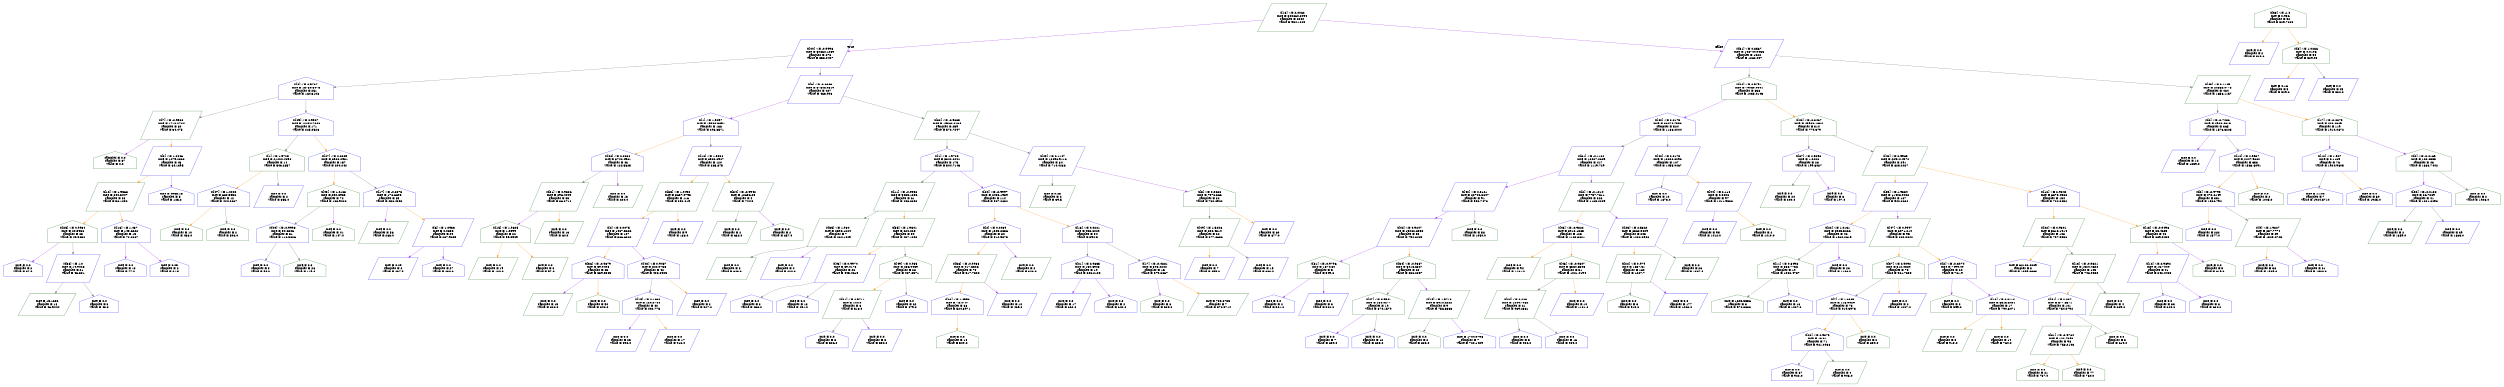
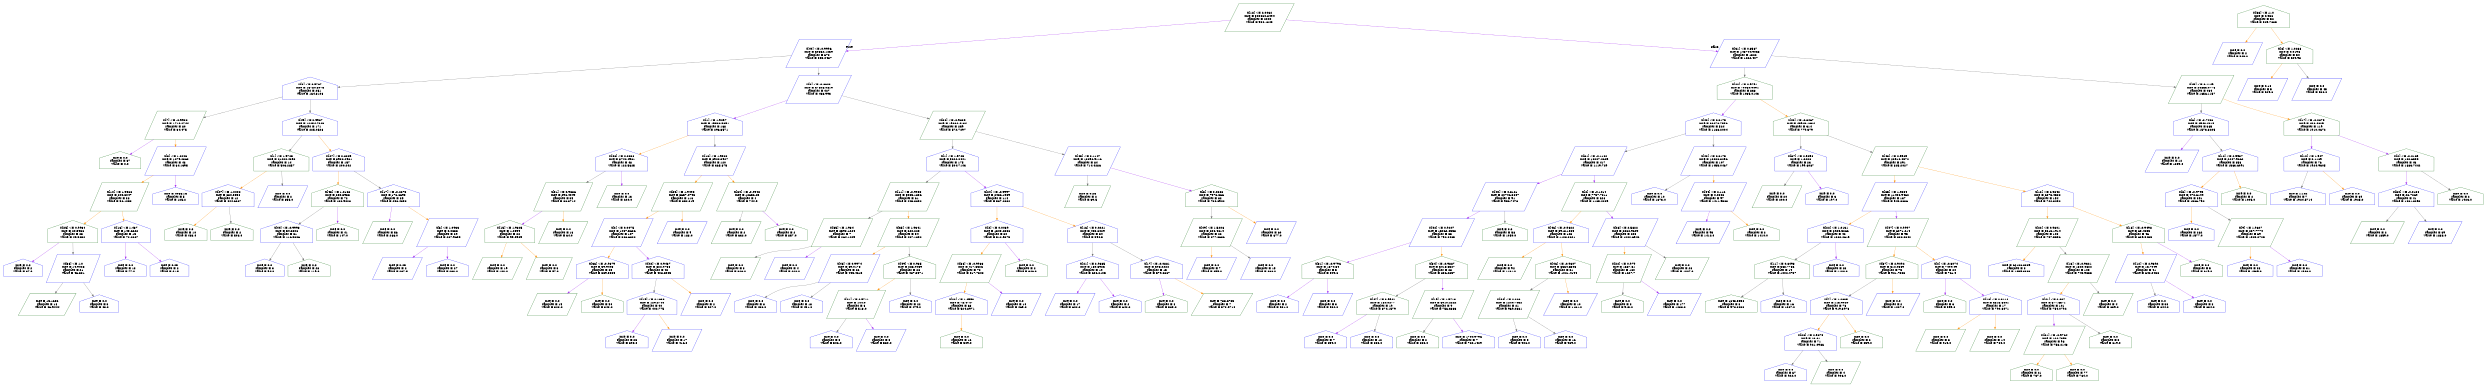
(115, 161) -> (120, 161)
(1026, 269) -> (1026, 269)
(621, 340) -> (627, 340)
